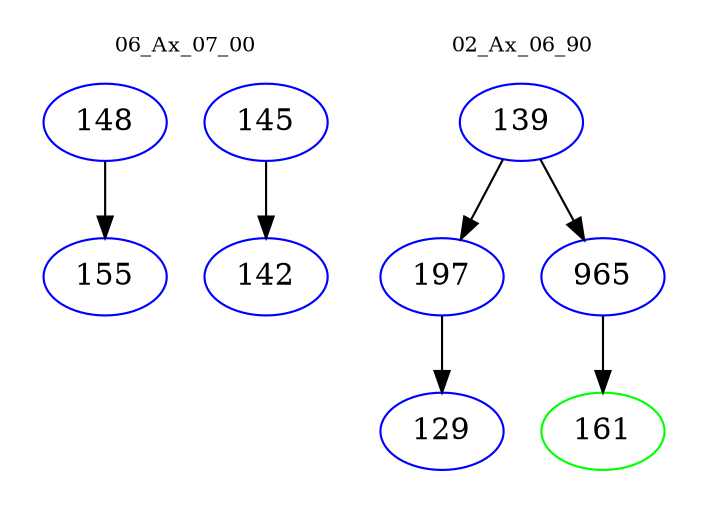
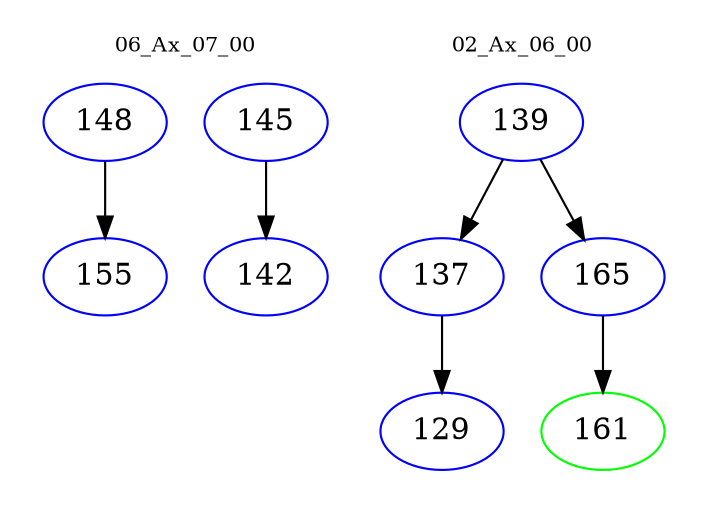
(523, 46) -> (523, 46)
(442, 277) -> (442, 277)
(603, 277) -> (603, 277)
